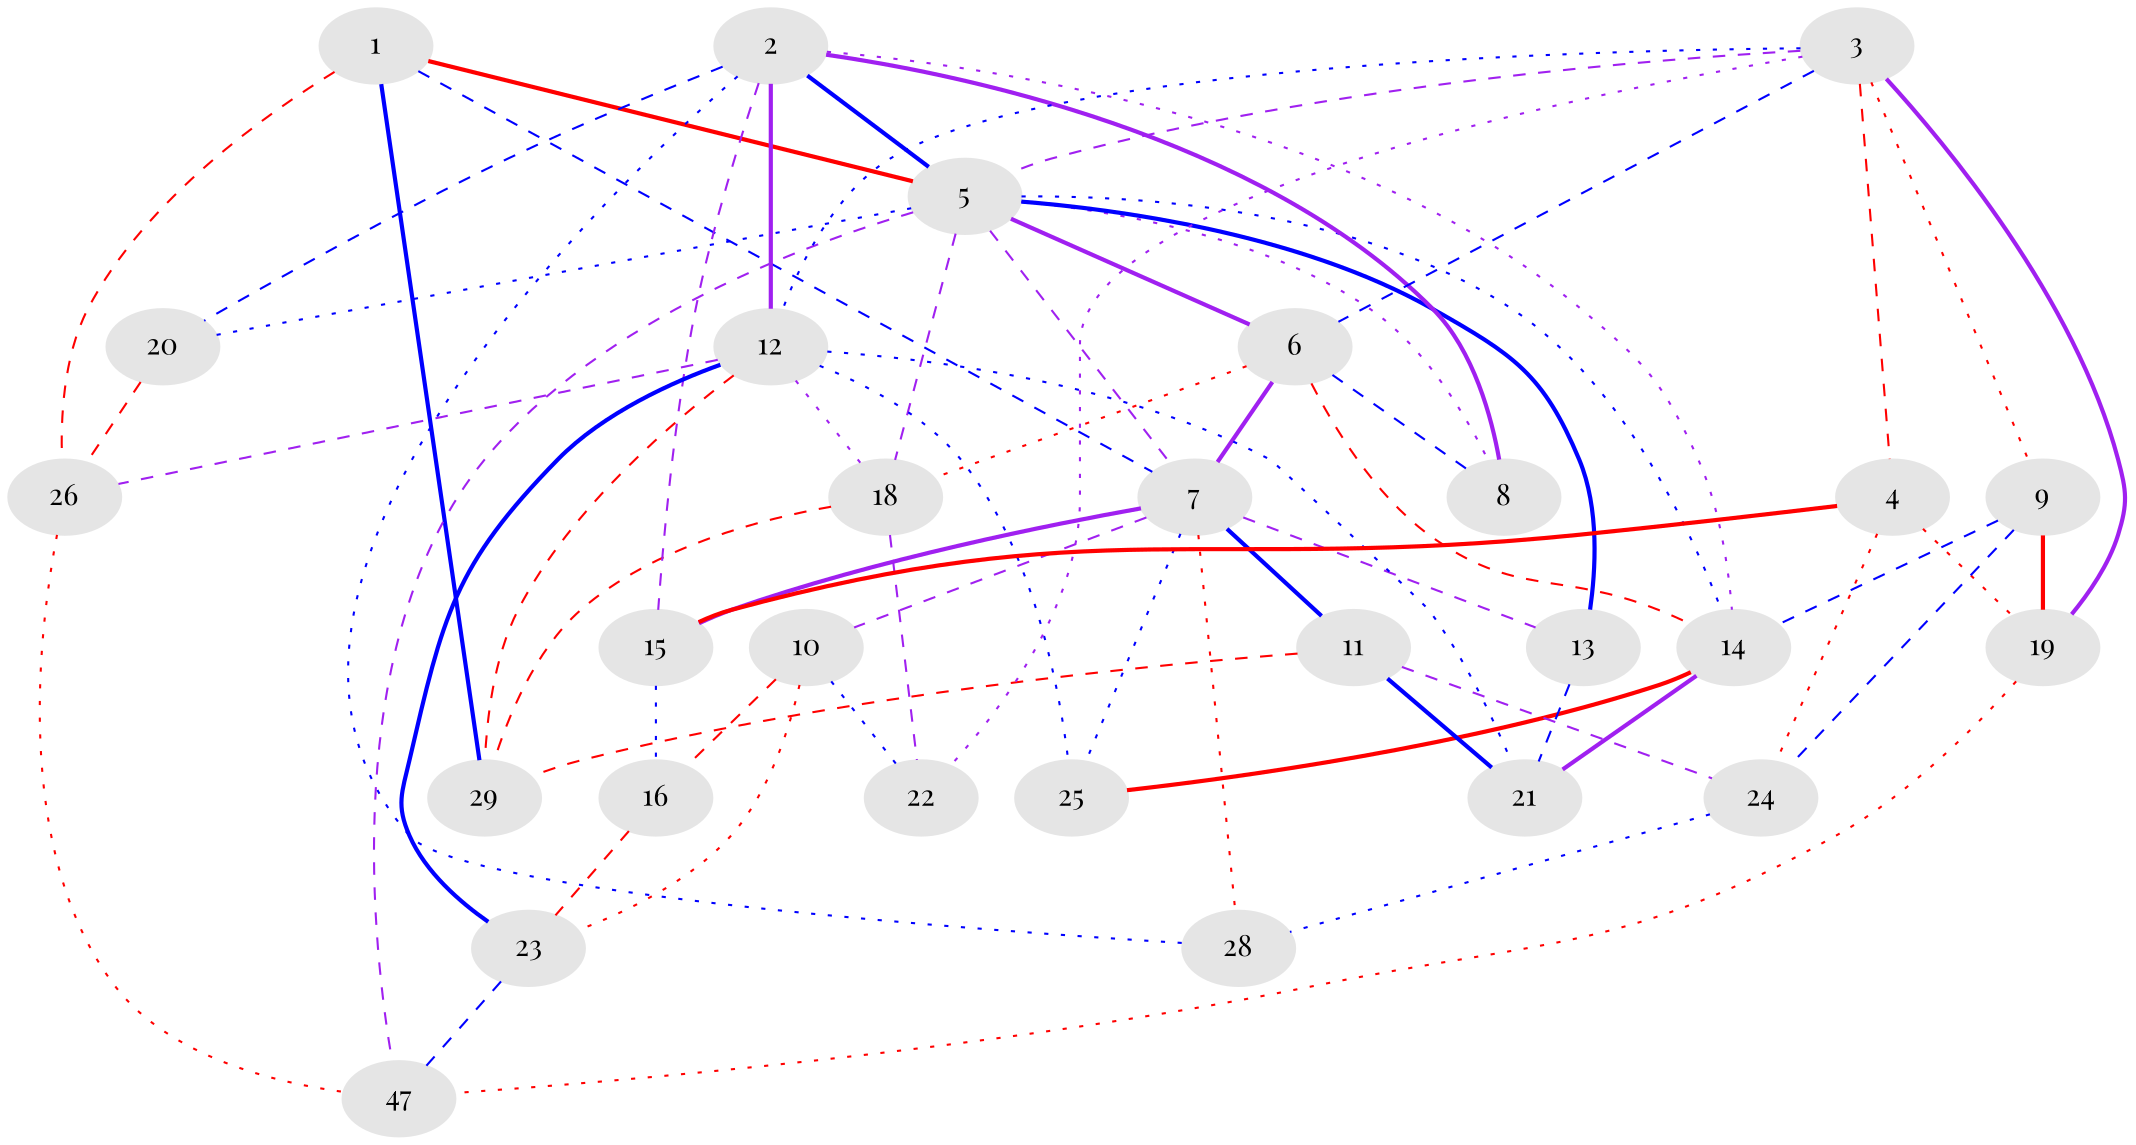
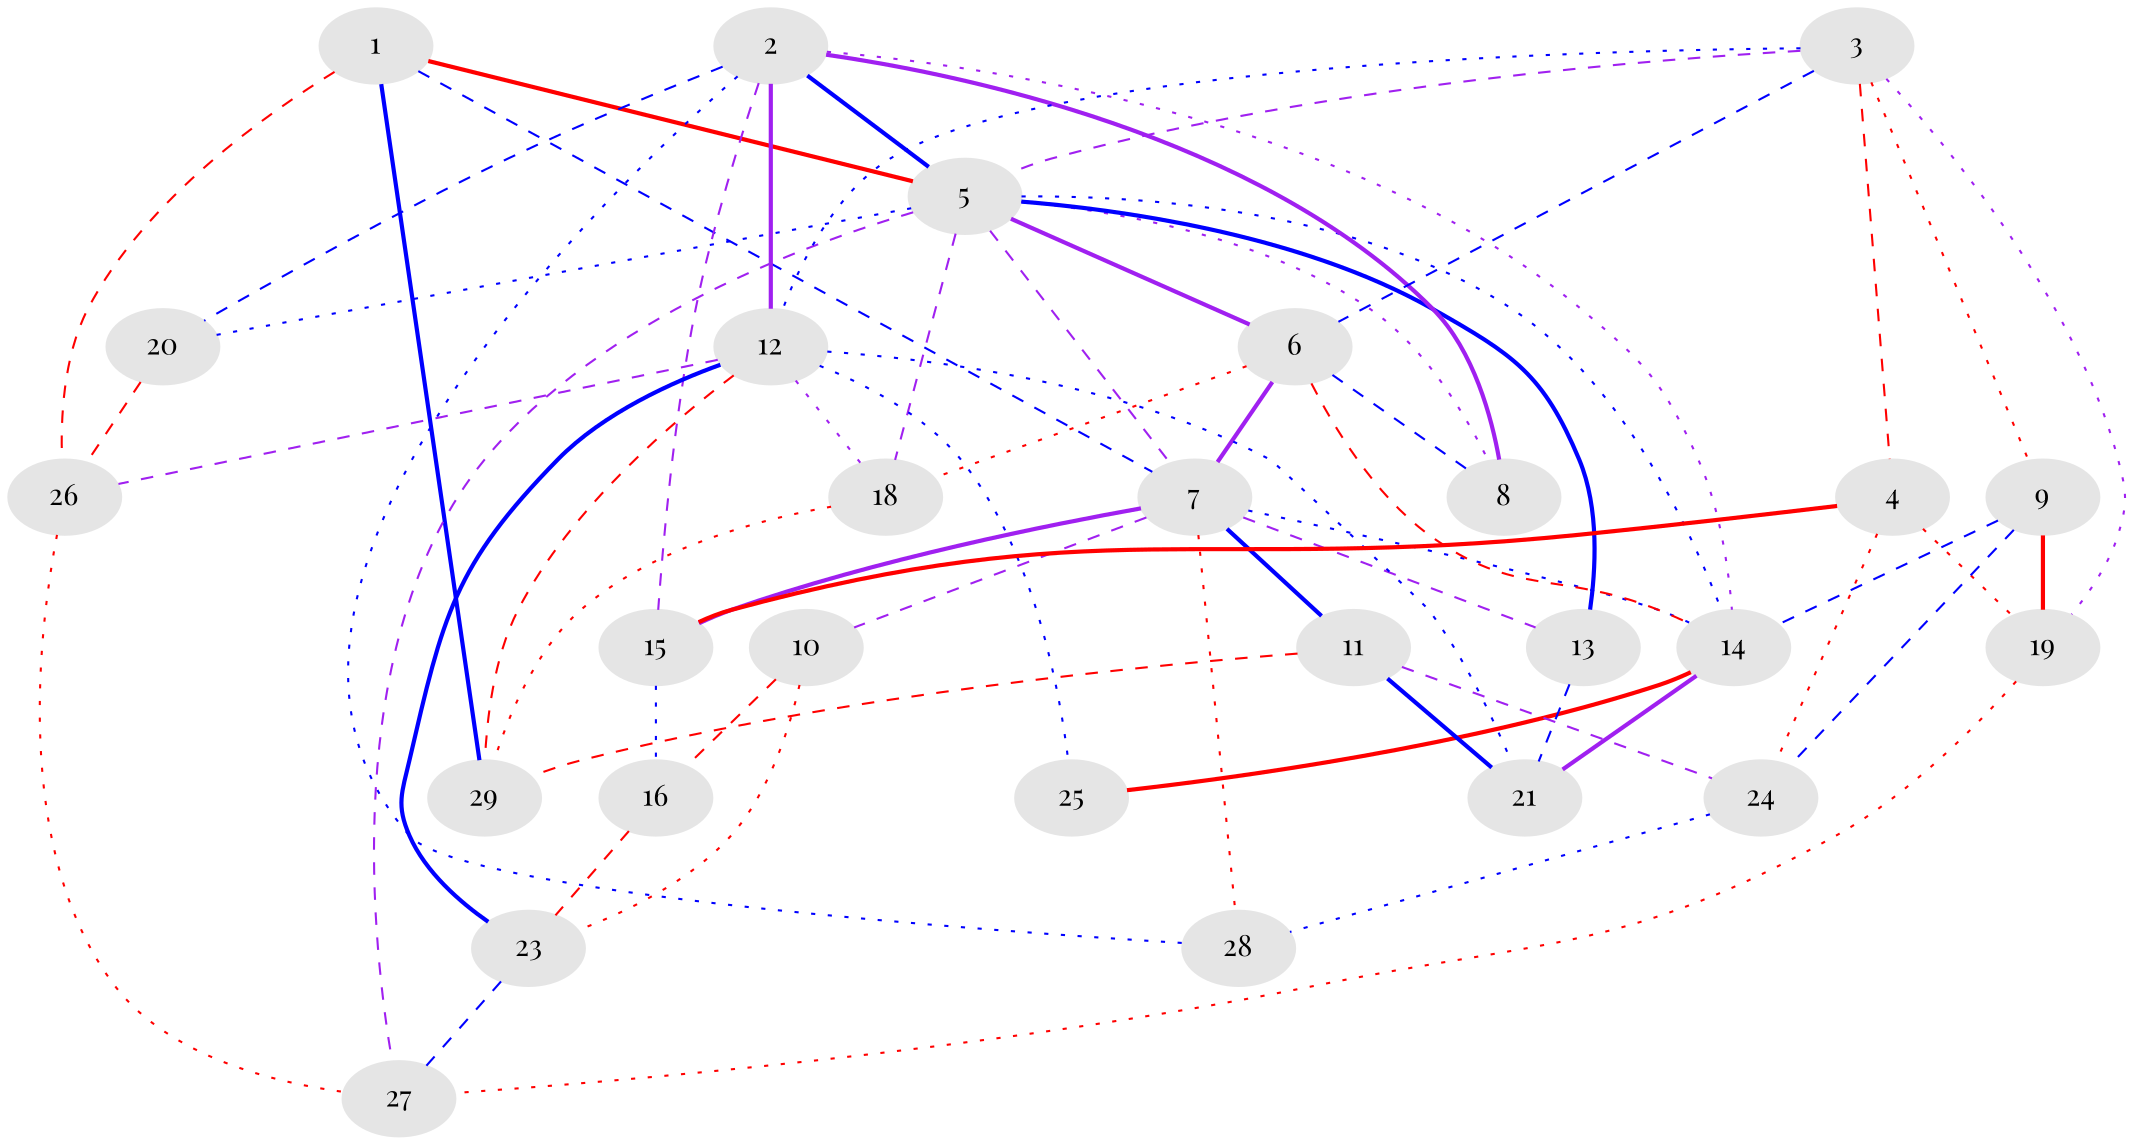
(2066, 330) -> (2066, 330)
(620, 581) -> (620, 581)
(1133, 648) -> (1471, 560)
(921, 798) -> none
(399, 1099) -> (399, 1099)
